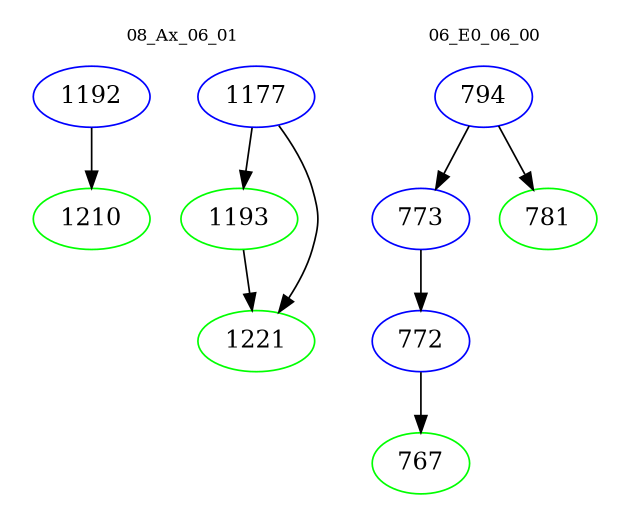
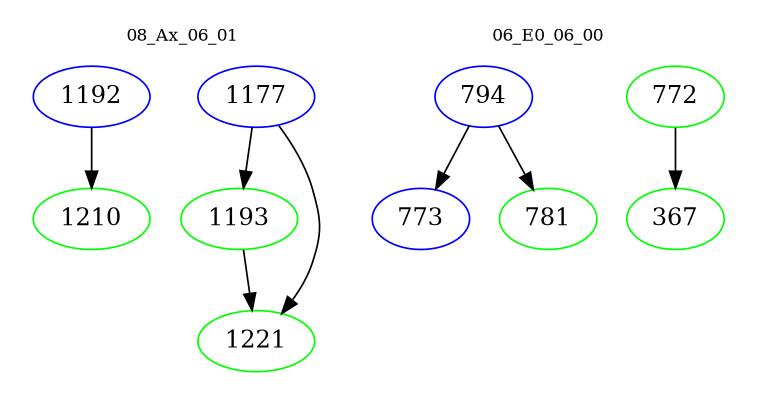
(421, 272) -> none
(421, 341) -> (675, 97)
(421, 463) -> (675, 219)
